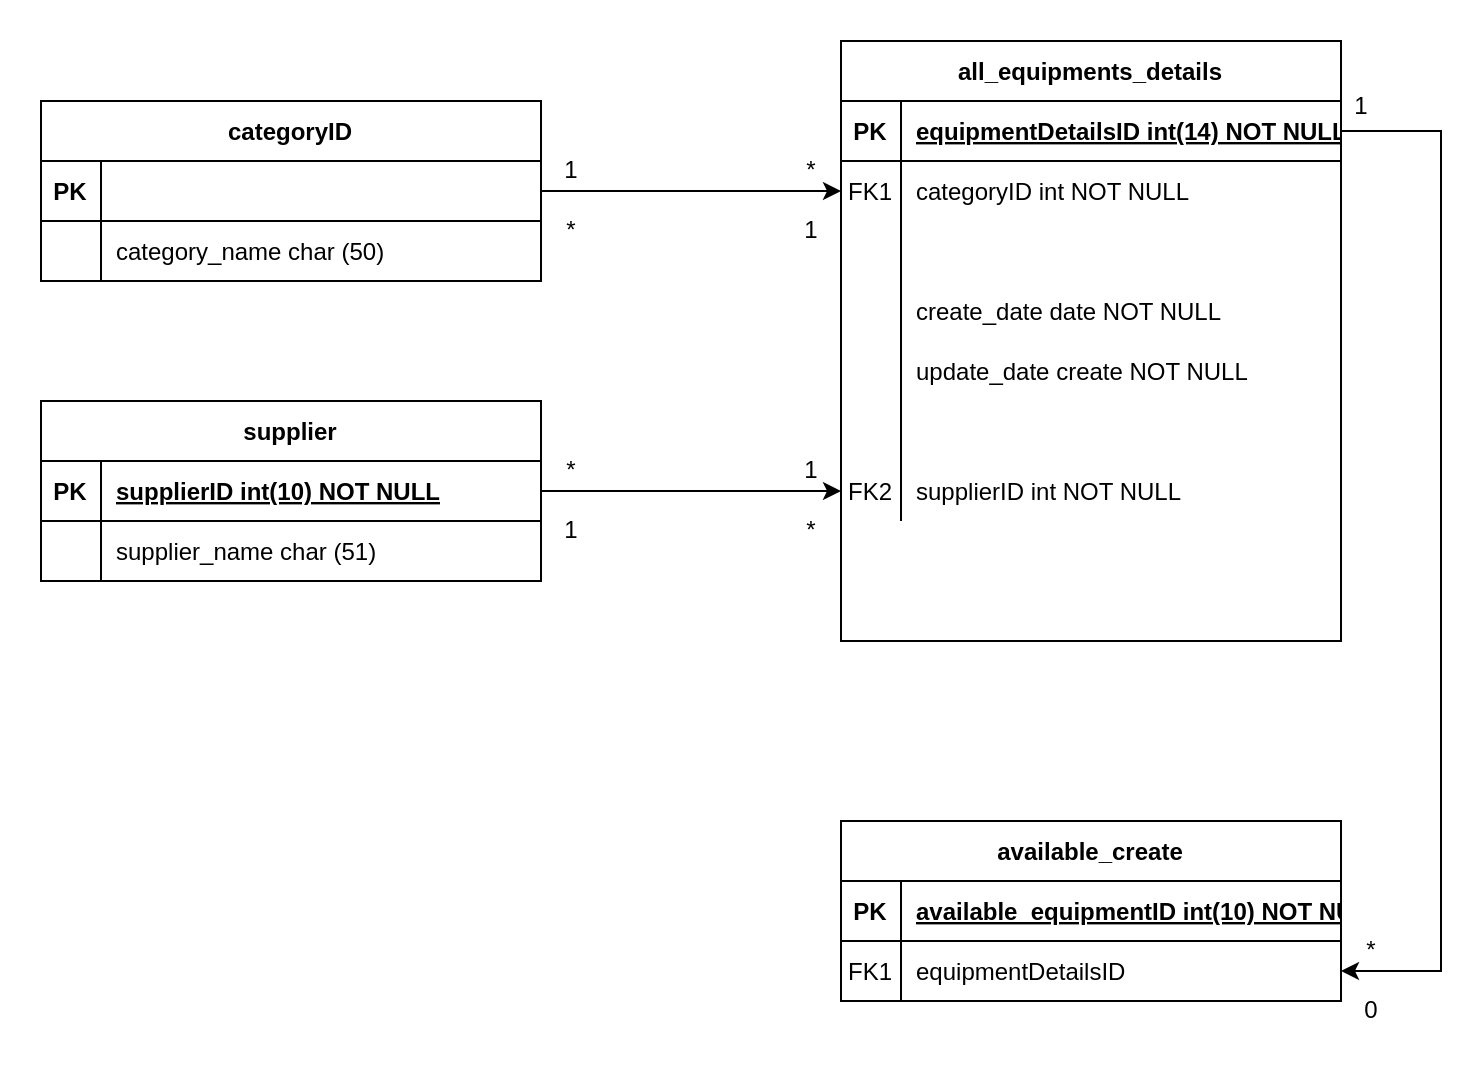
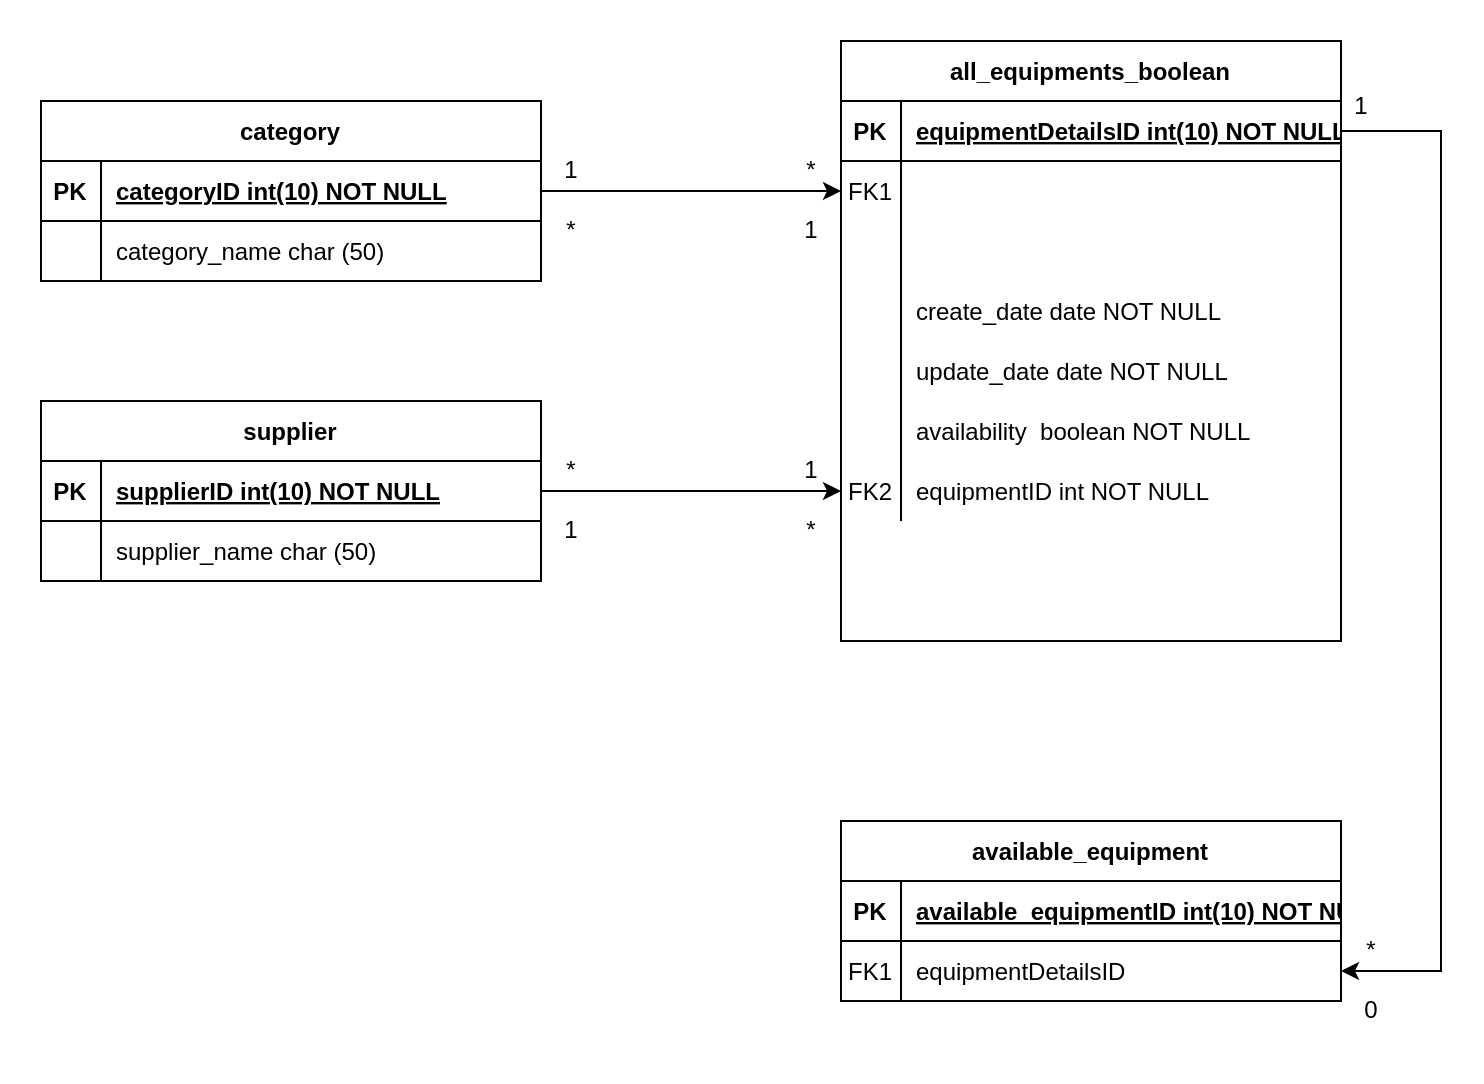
(1090, 72) -> (1090, 72)
(290, 132) -> (290, 132)
(1129, 132) -> (1129, 132)
none -> (321, 191)
(1121, 191) -> none
(1088, 372) -> (1075, 372)
none -> (1121, 431)
(1052, 492) -> (1062, 492)
(258, 552) -> (258, 552)
(1090, 852) -> (1090, 852)
